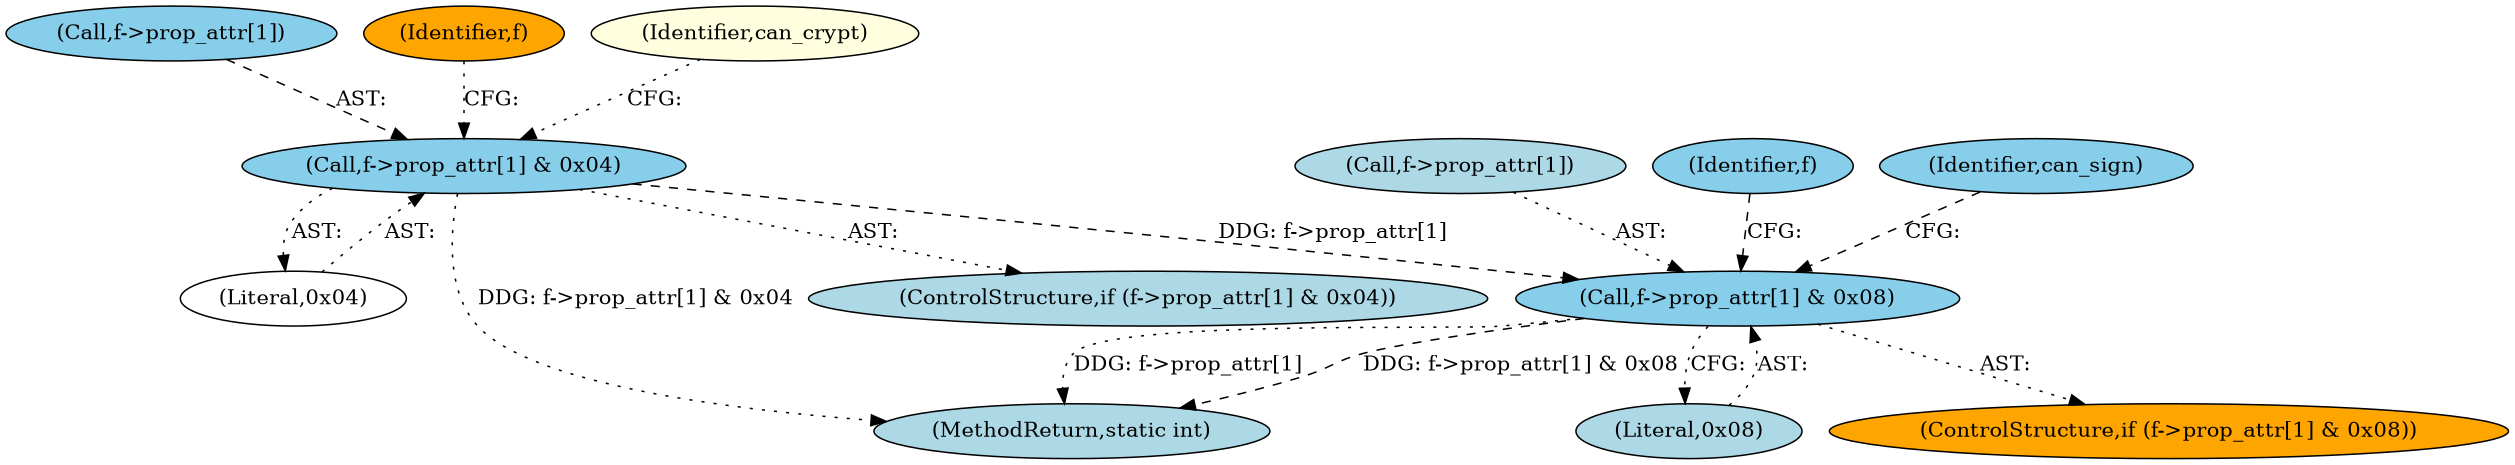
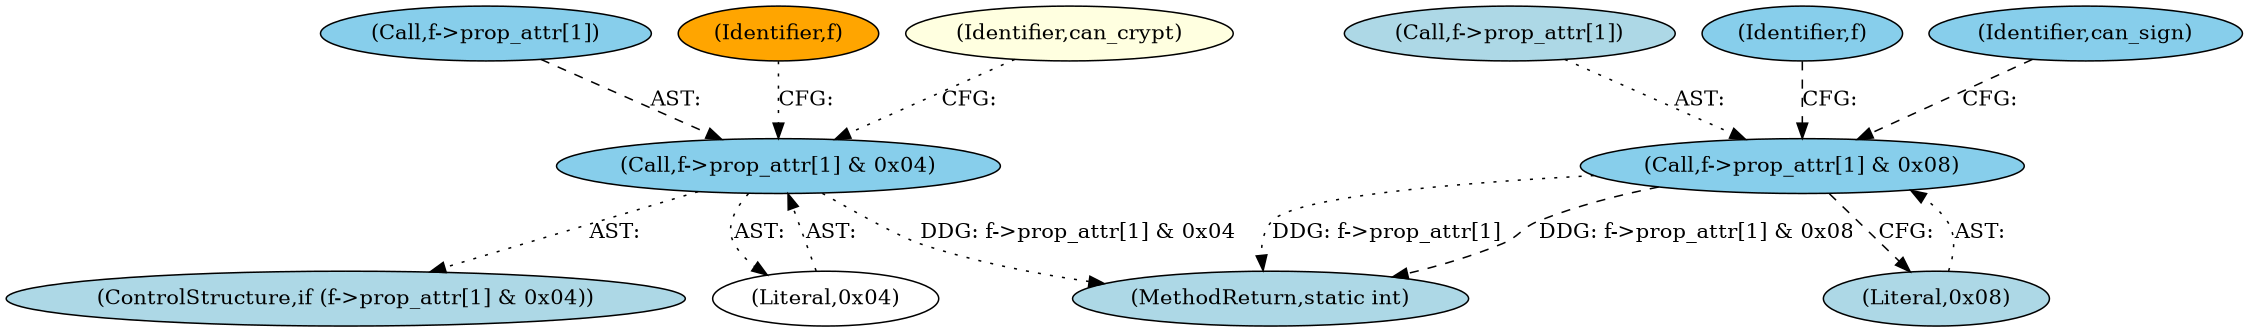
(1098, 230) -> none
(1690, 355) -> (1864, 227)
(2169, 431) -> none
